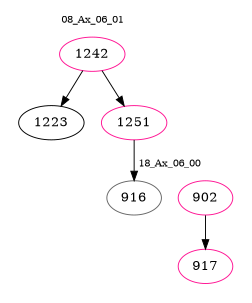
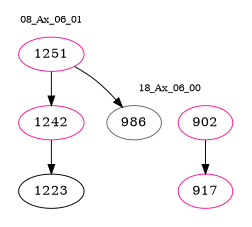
(111, 84) -> (51, 84)
(134, 198) -> (134, 123)
